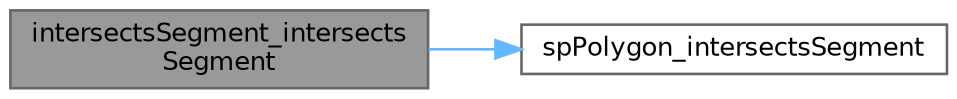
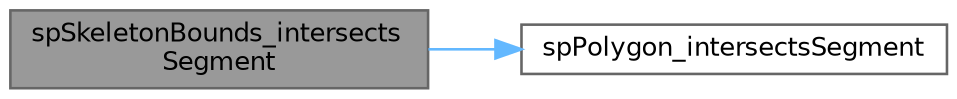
(219, 49) -> (219, 49)
